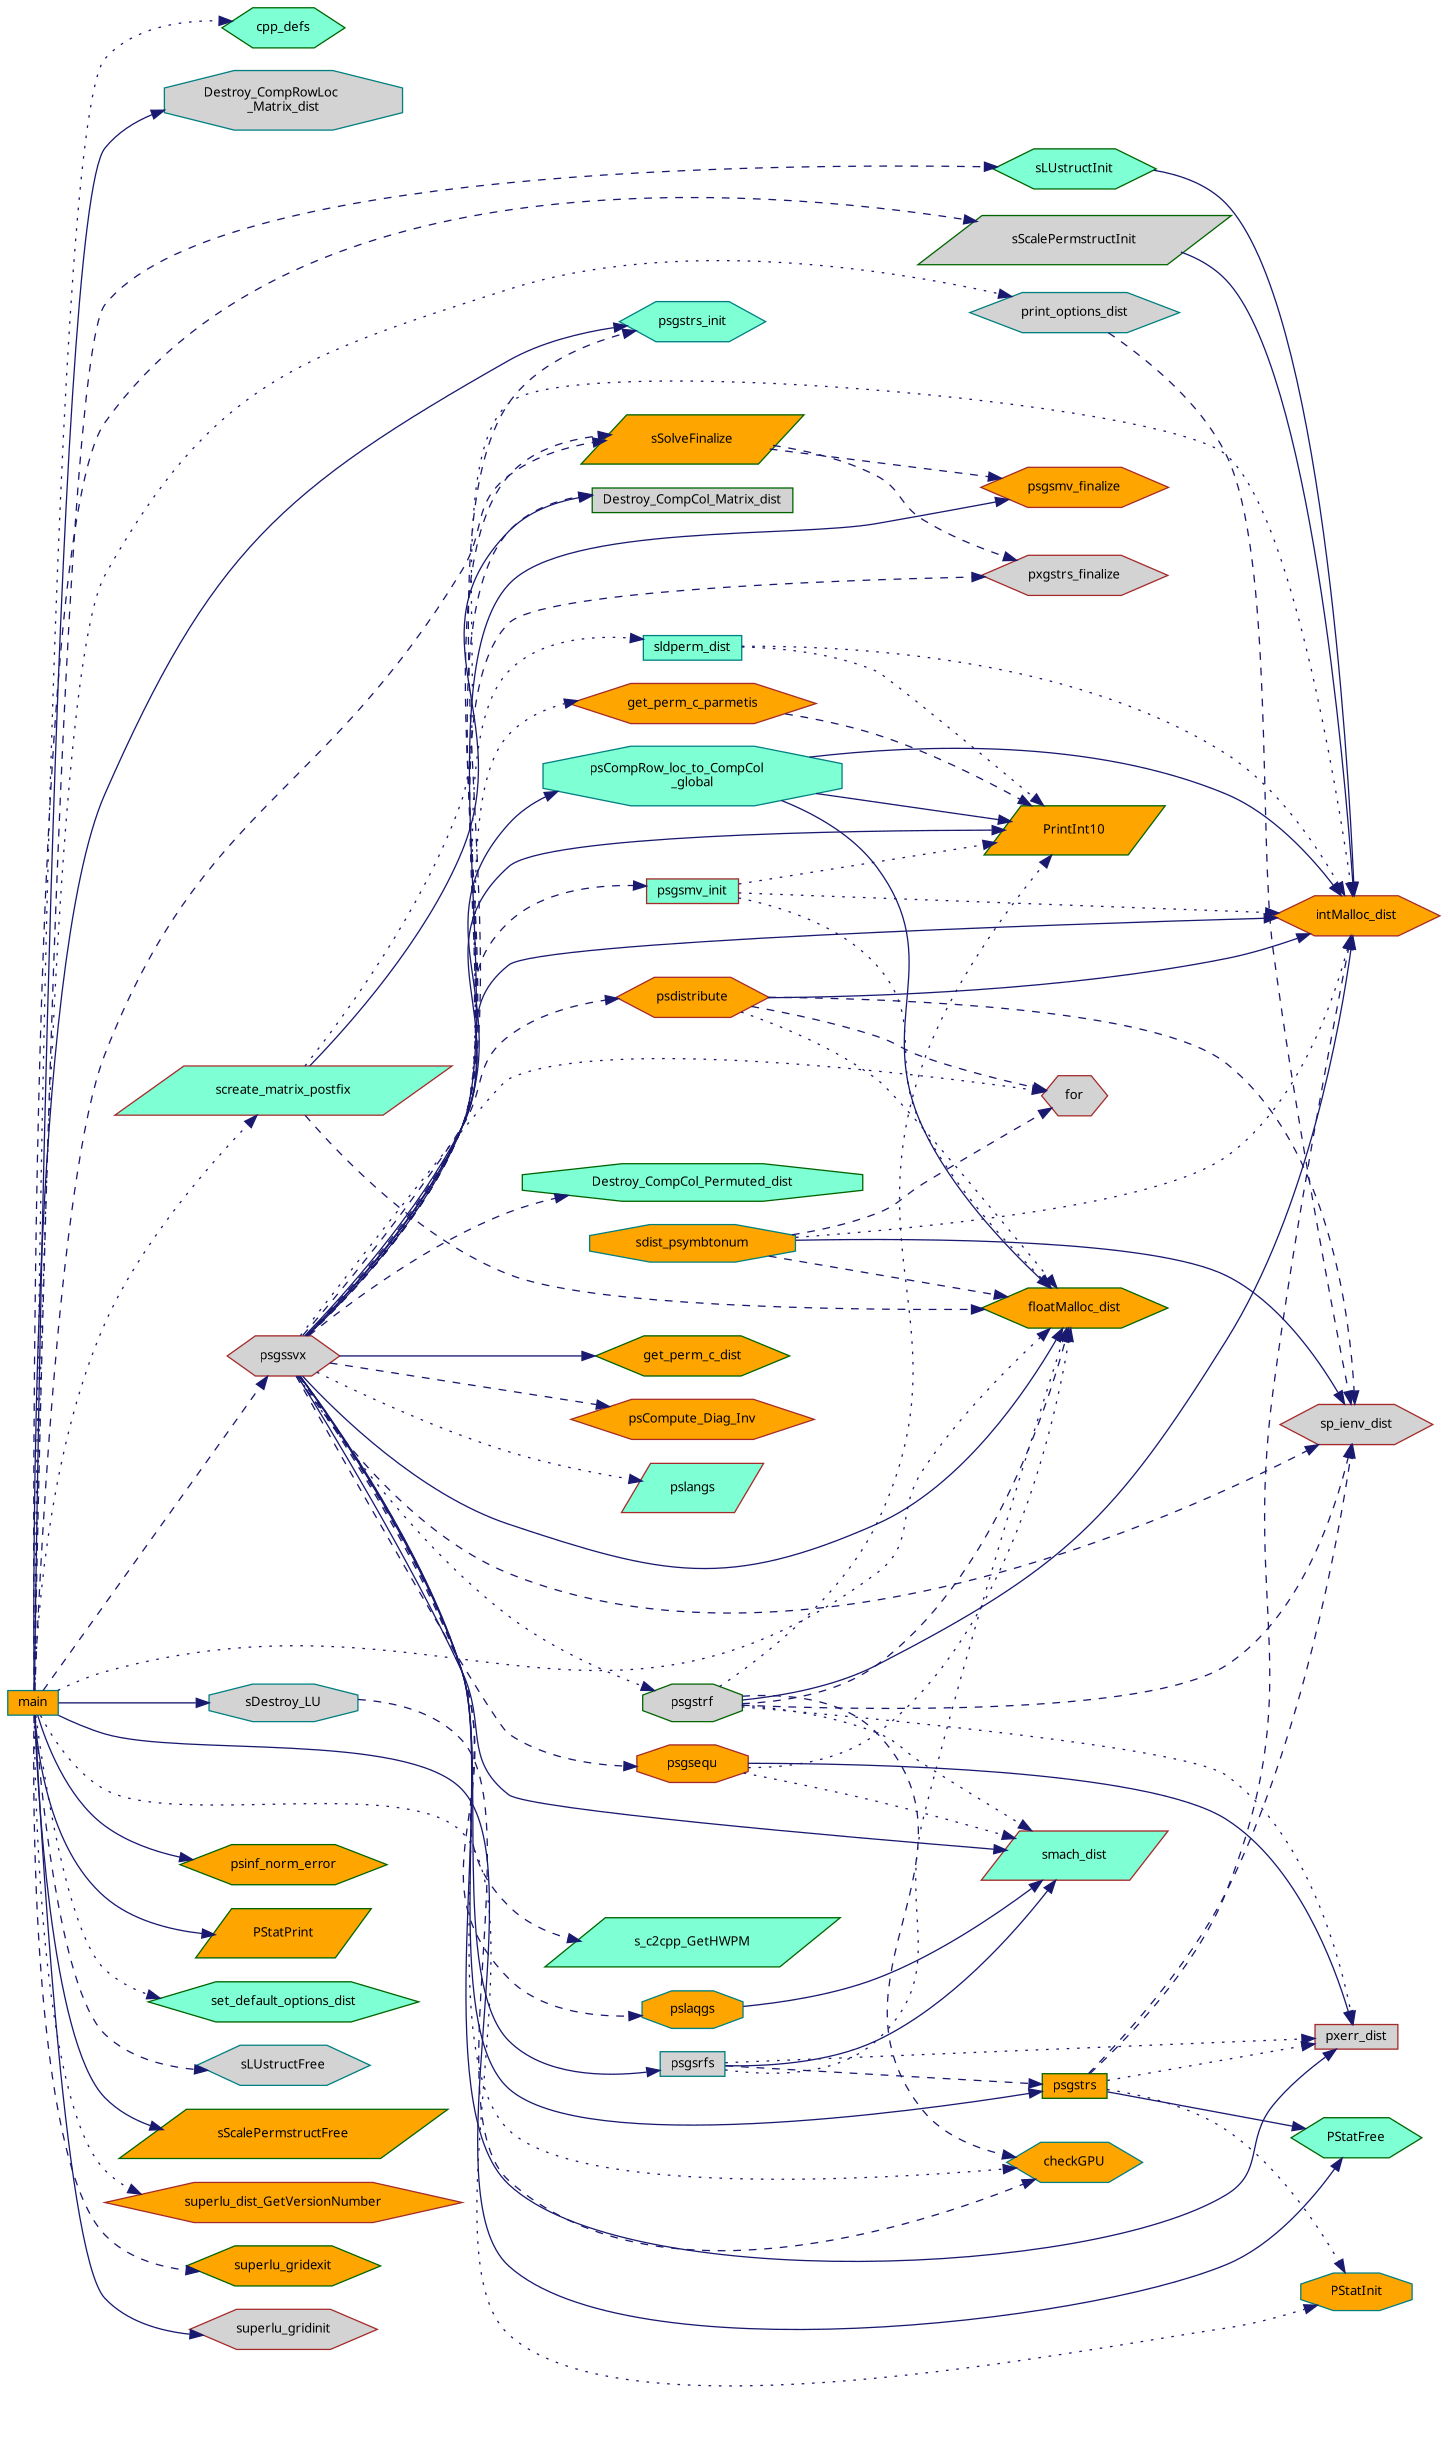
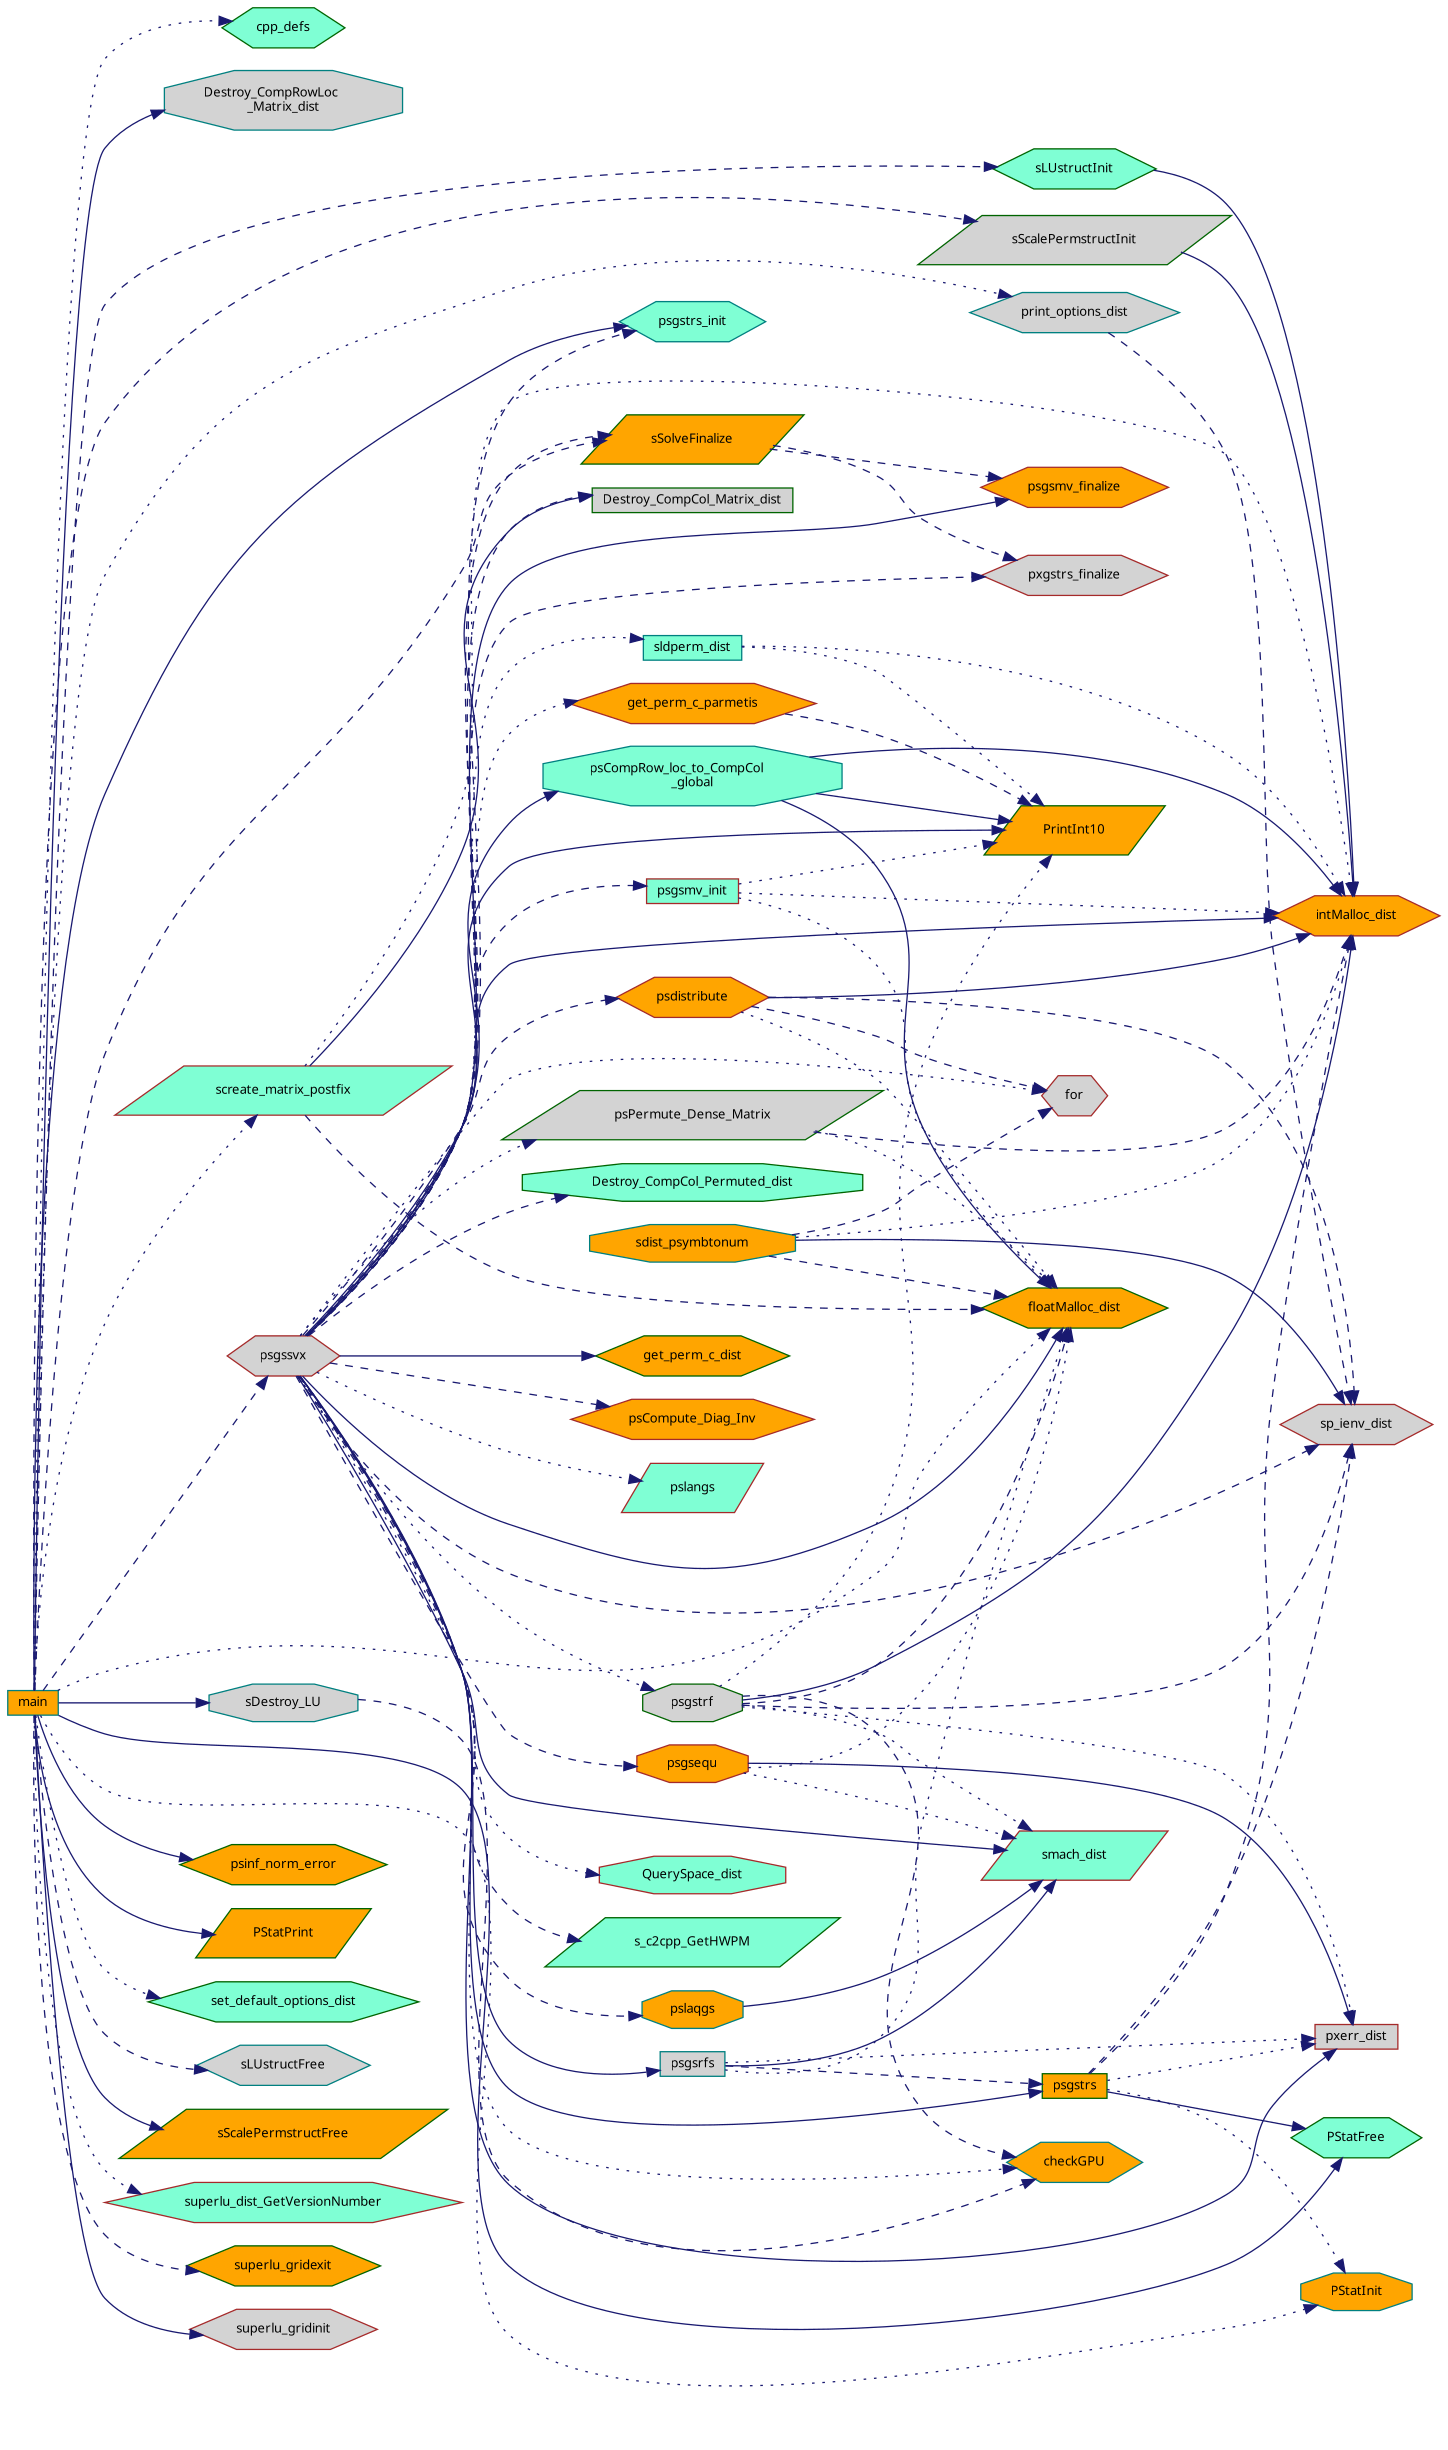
none -> (693, 1115)
none -> (693, 1875)
(283, 2203) -> (283, 2203)
